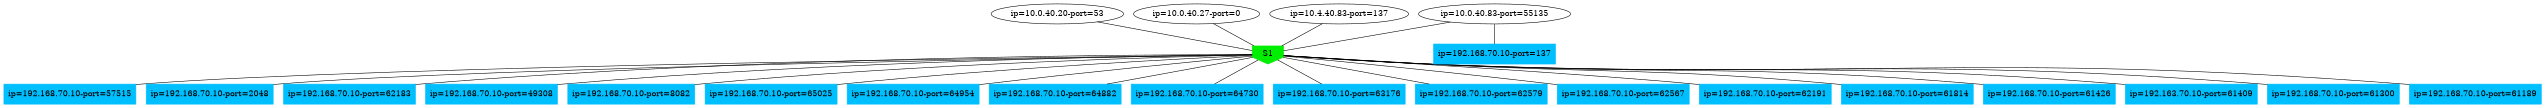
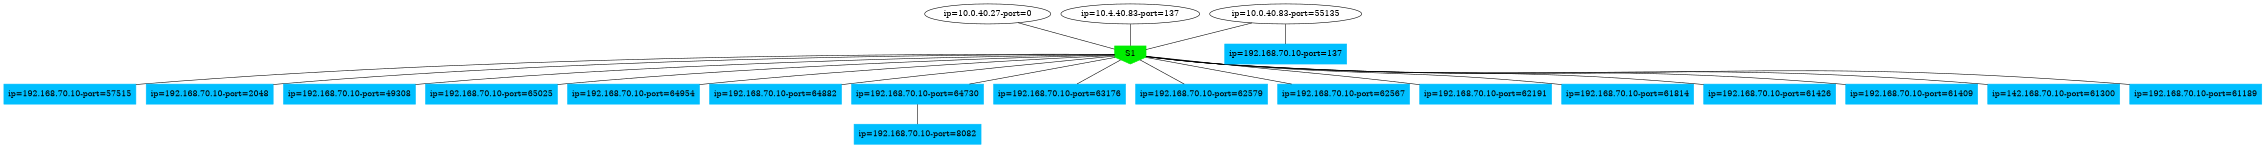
(1057, 14) -> none
(973, 65) -> (918, 114)
(349, 94) -> none
(2191, 94) -> (1912, 94)
(2333, 94) -> (2054, 94)
